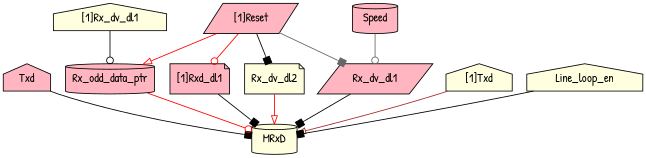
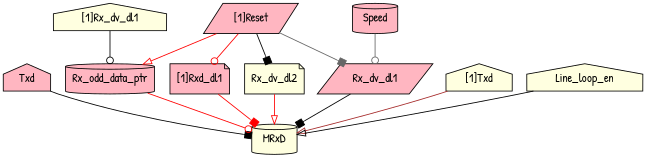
(234, 107) -> (234, 107)
(420, 113) -> (420, 113)
